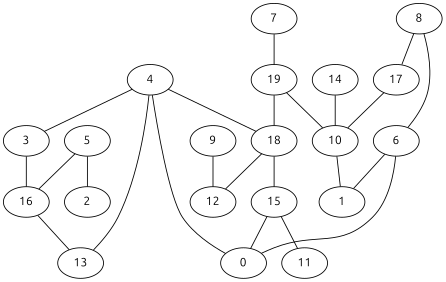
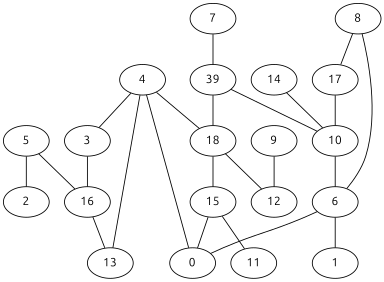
(274, 80) -> (213, 80)
(339, 172) -> (335, 172)
